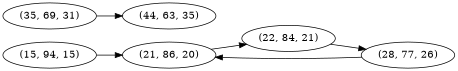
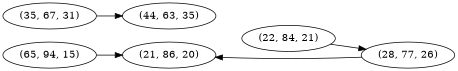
(50, 16) -> (50, 16)
(225, 47) -> none
(50, 55) -> (50, 55)
